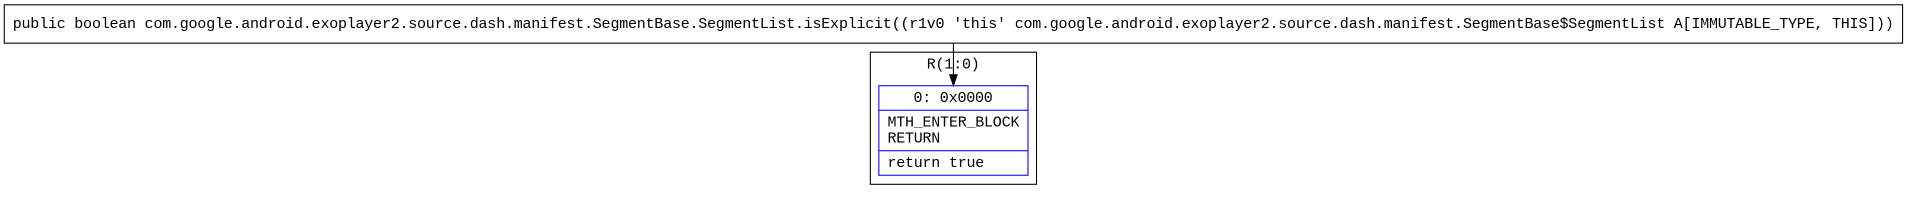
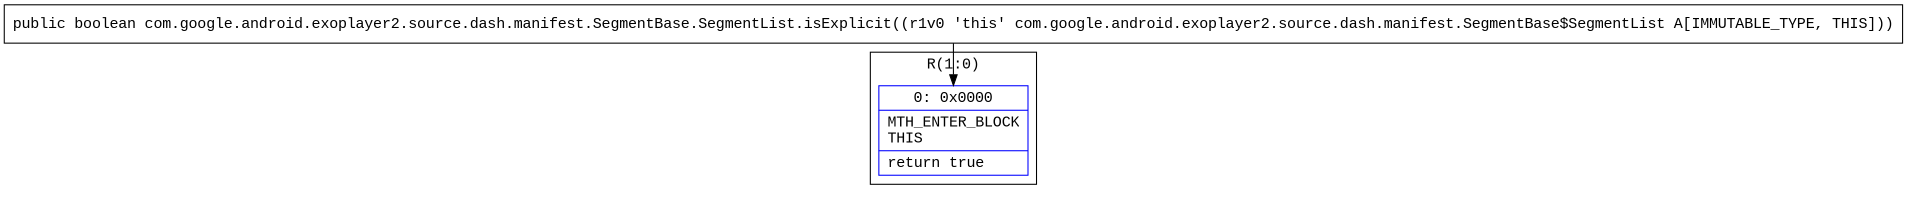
(914, 138) -> (905, 138)
